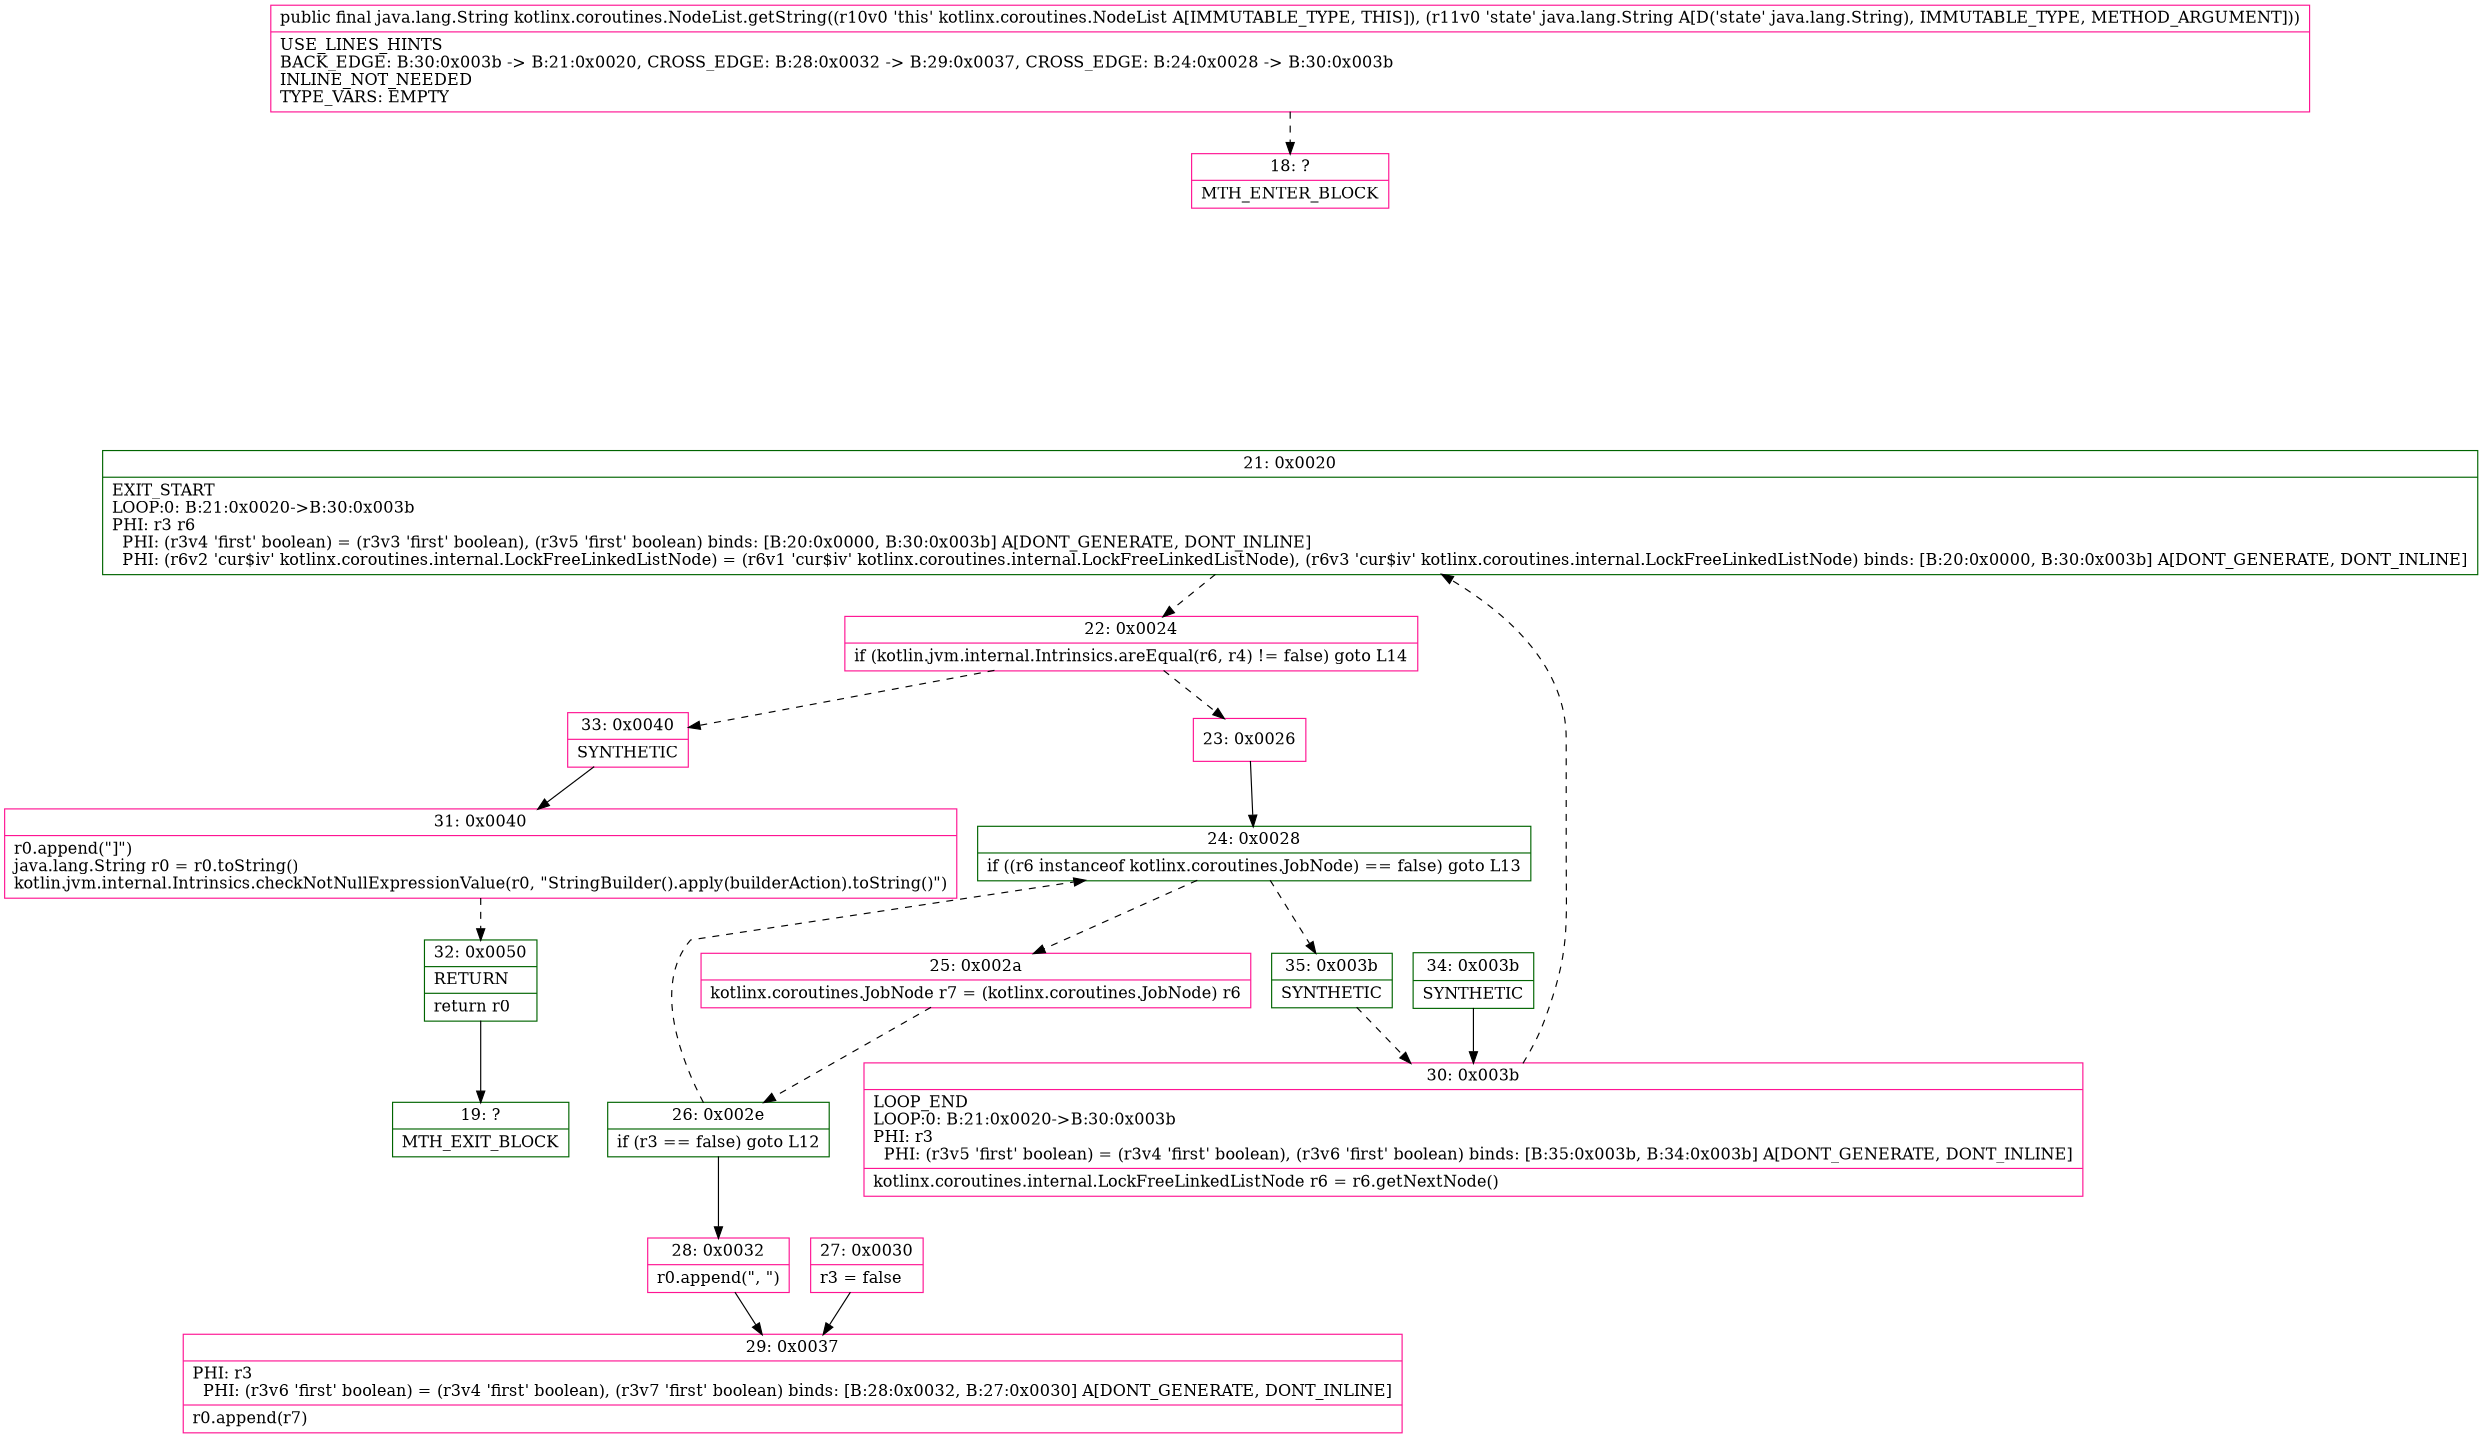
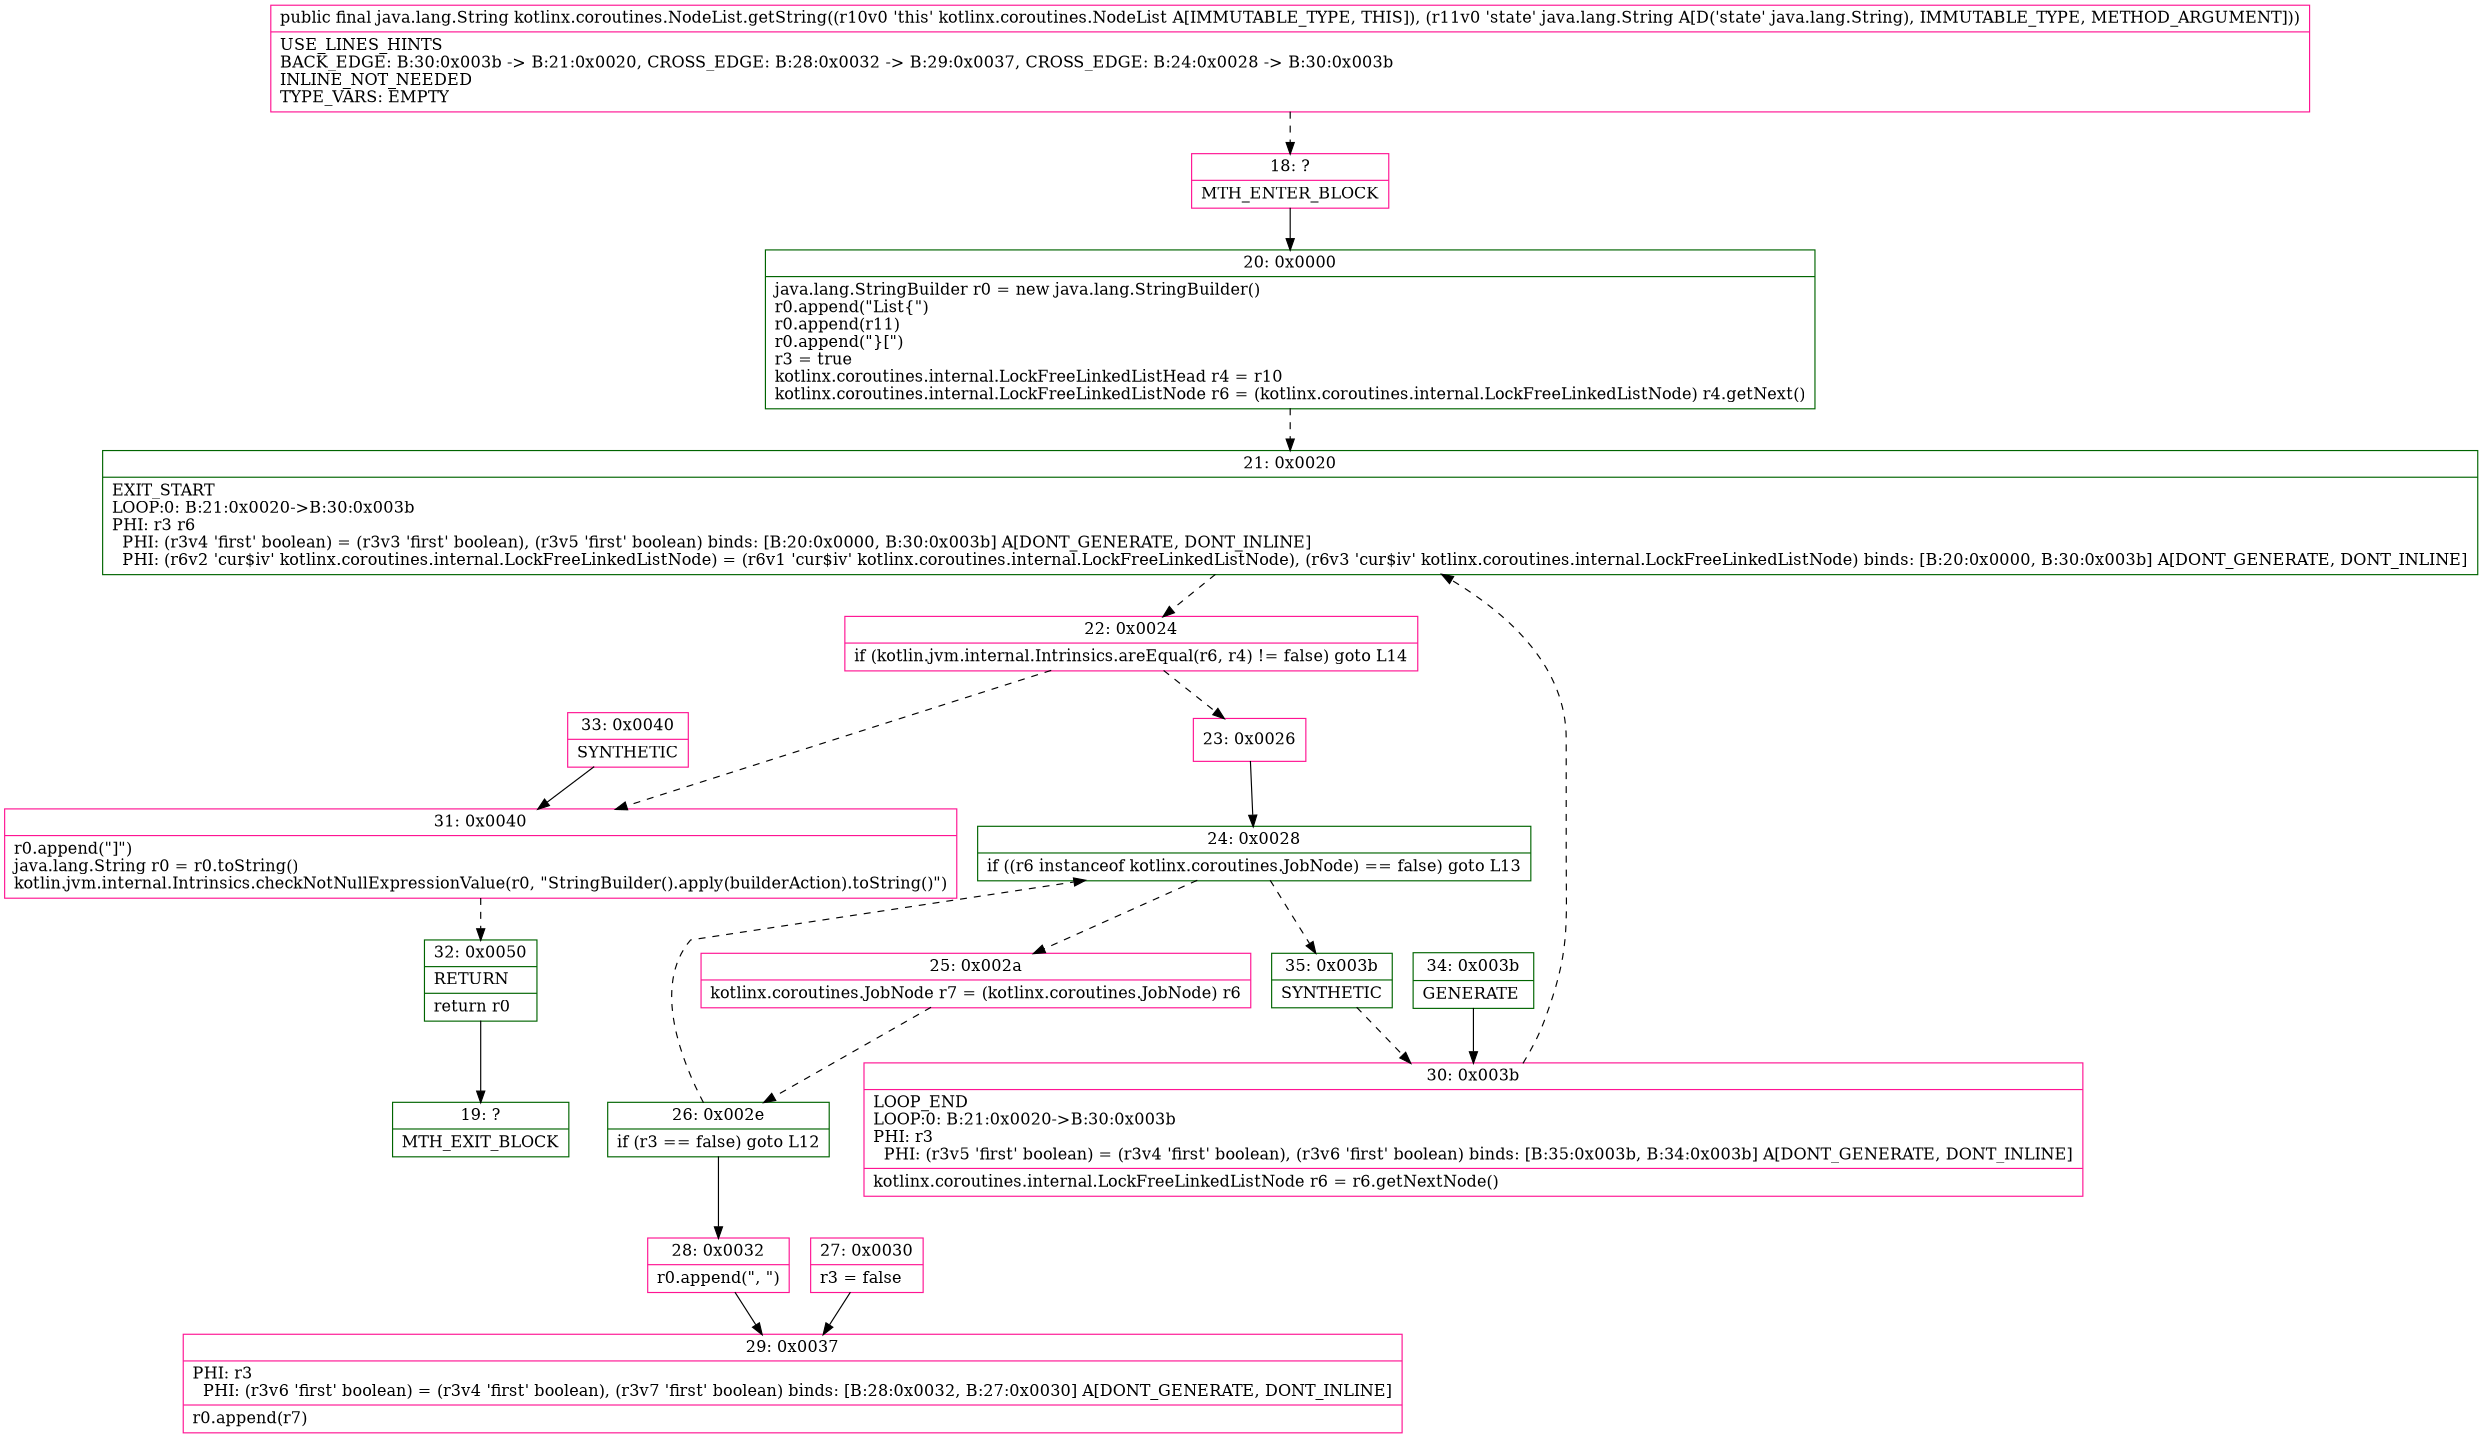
none -> (1290, 329)
(847, 698) -> (839, 738)
(1473, 994) -> (1471, 994)
